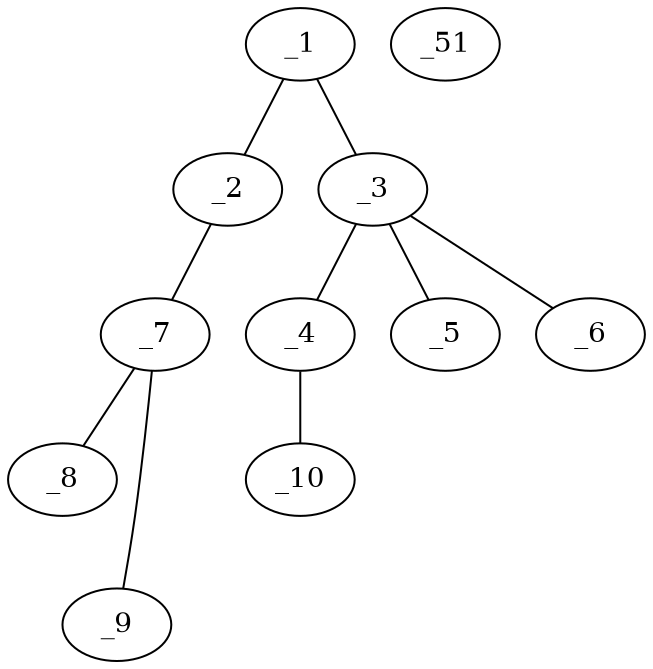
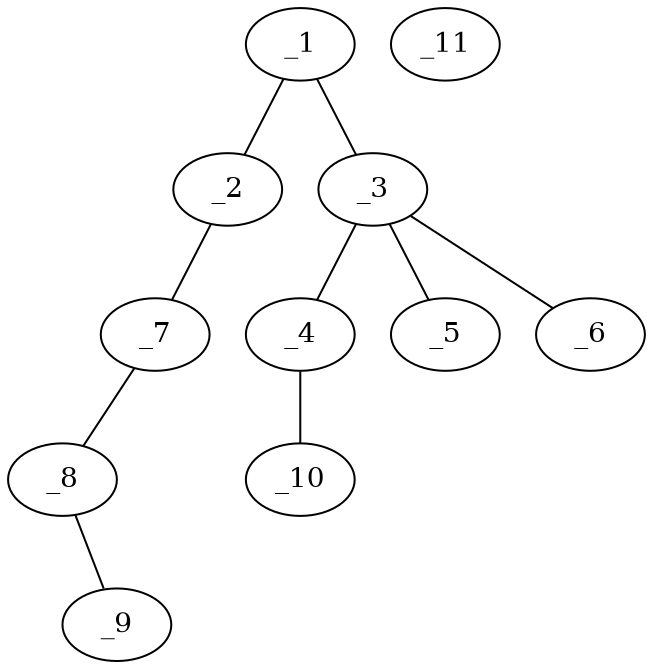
(445, 44) -> (445, 44)
(140, 480) -> (90, 552)
